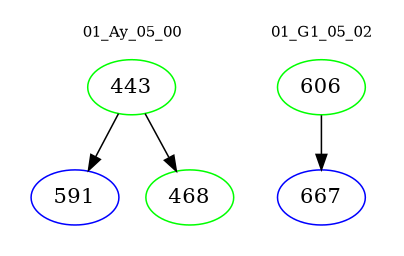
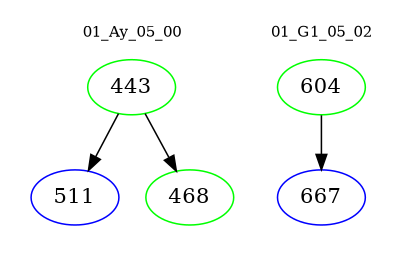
(321, 87) -> (321, 87)
(75, 197) -> (75, 197)
